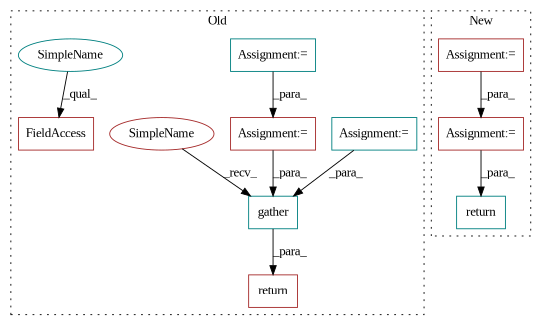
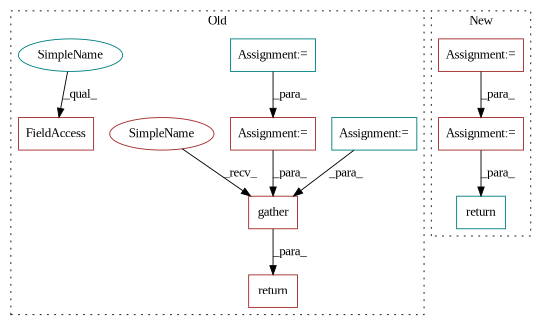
(273, 212) -> (273, 212)
